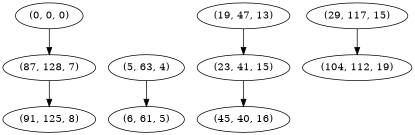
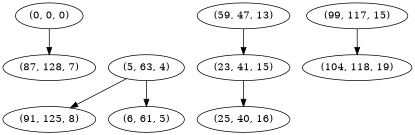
(244, 16) -> (244, 16)
(357, 16) -> (357, 16)
(357, 68) -> (357, 68)
(49, 90) -> (102, 91)
(244, 119) -> (244, 119)
